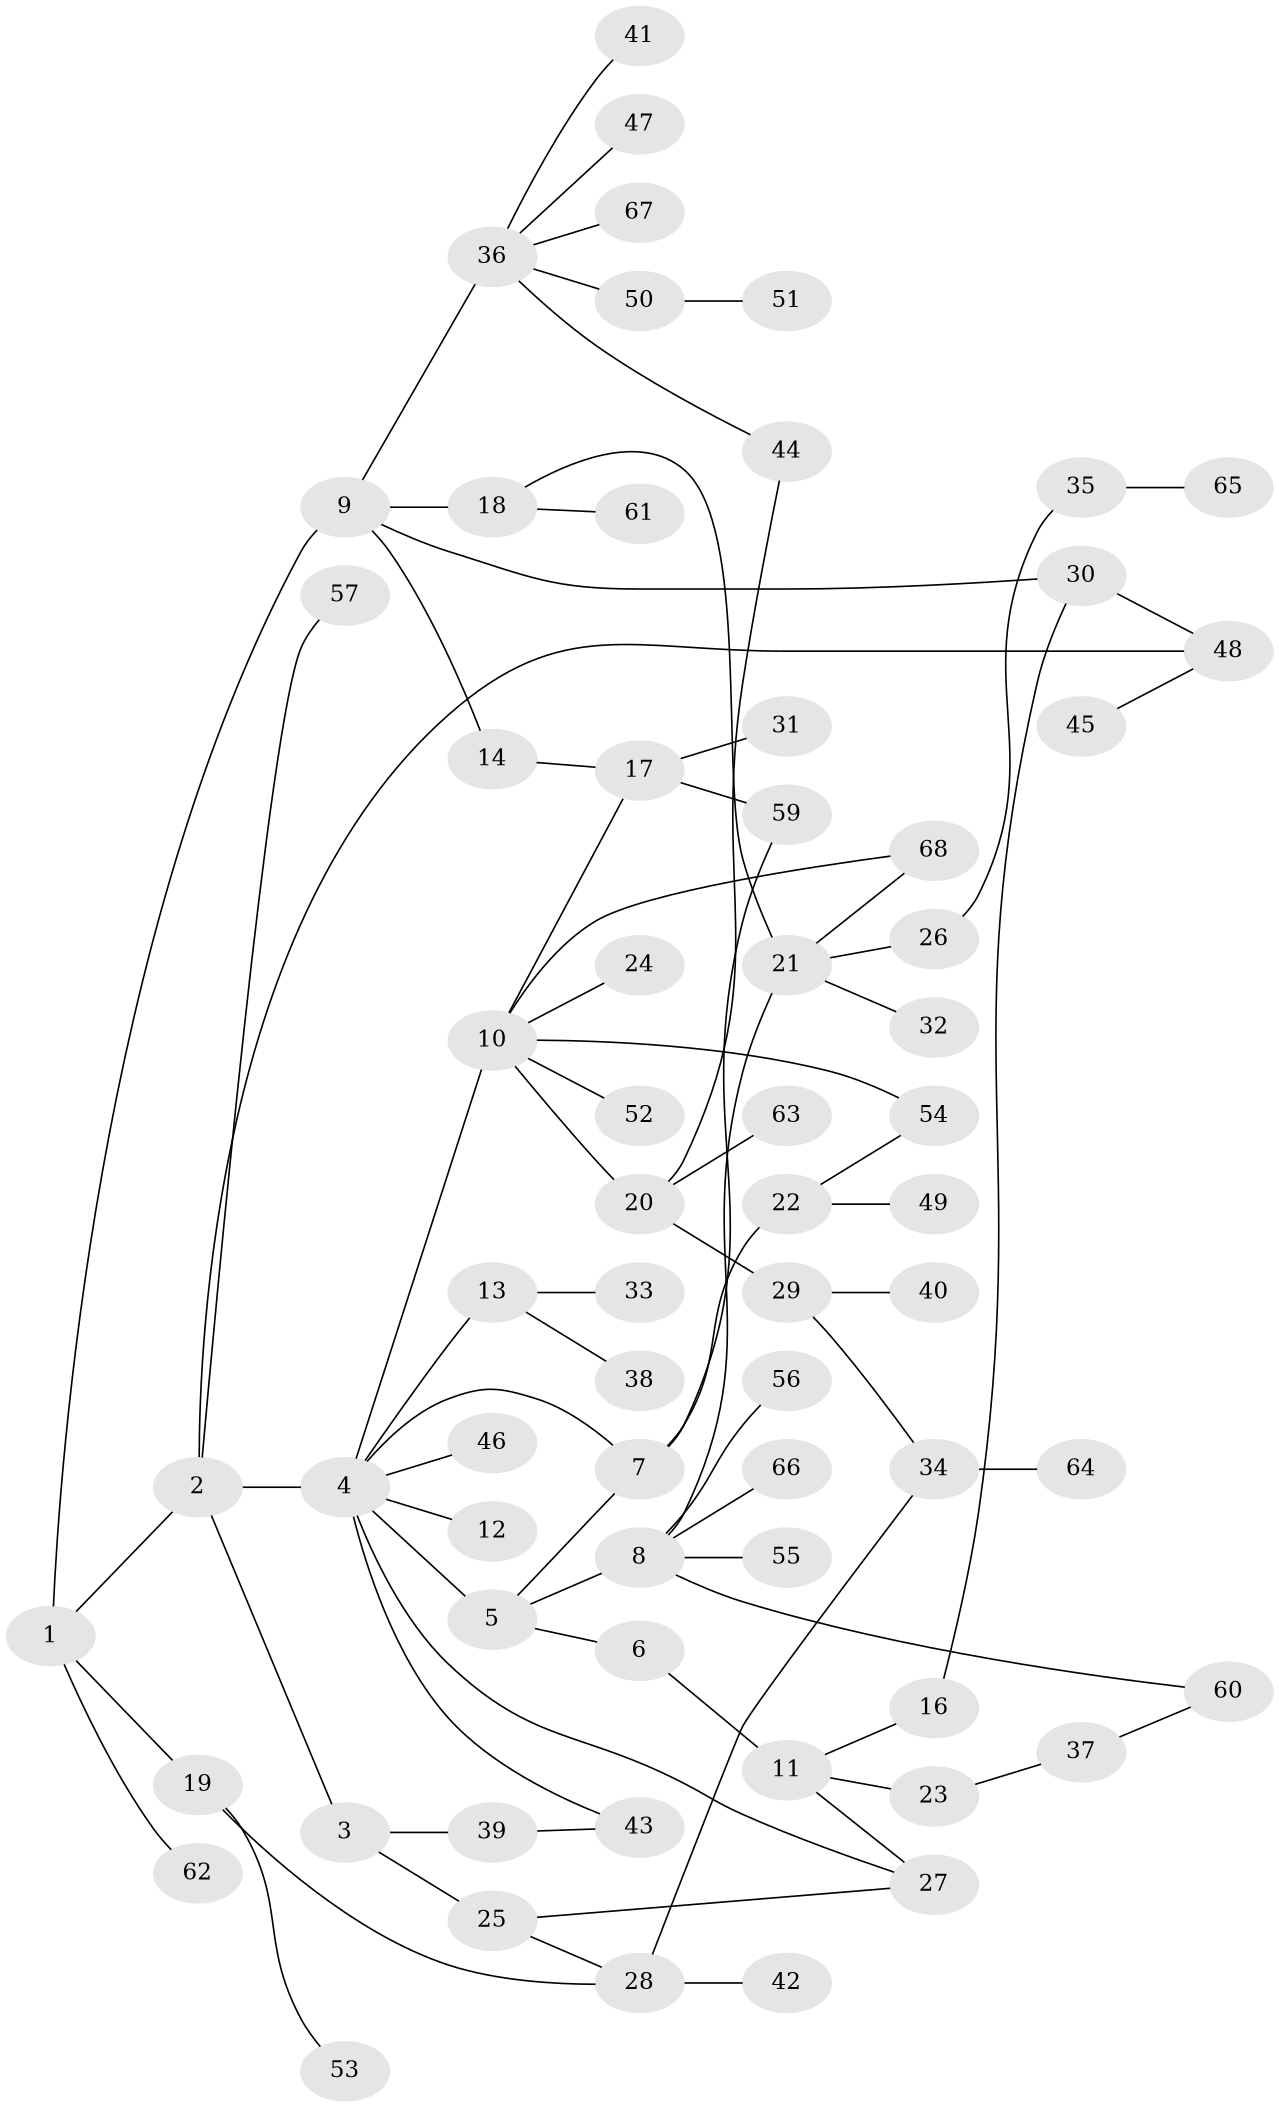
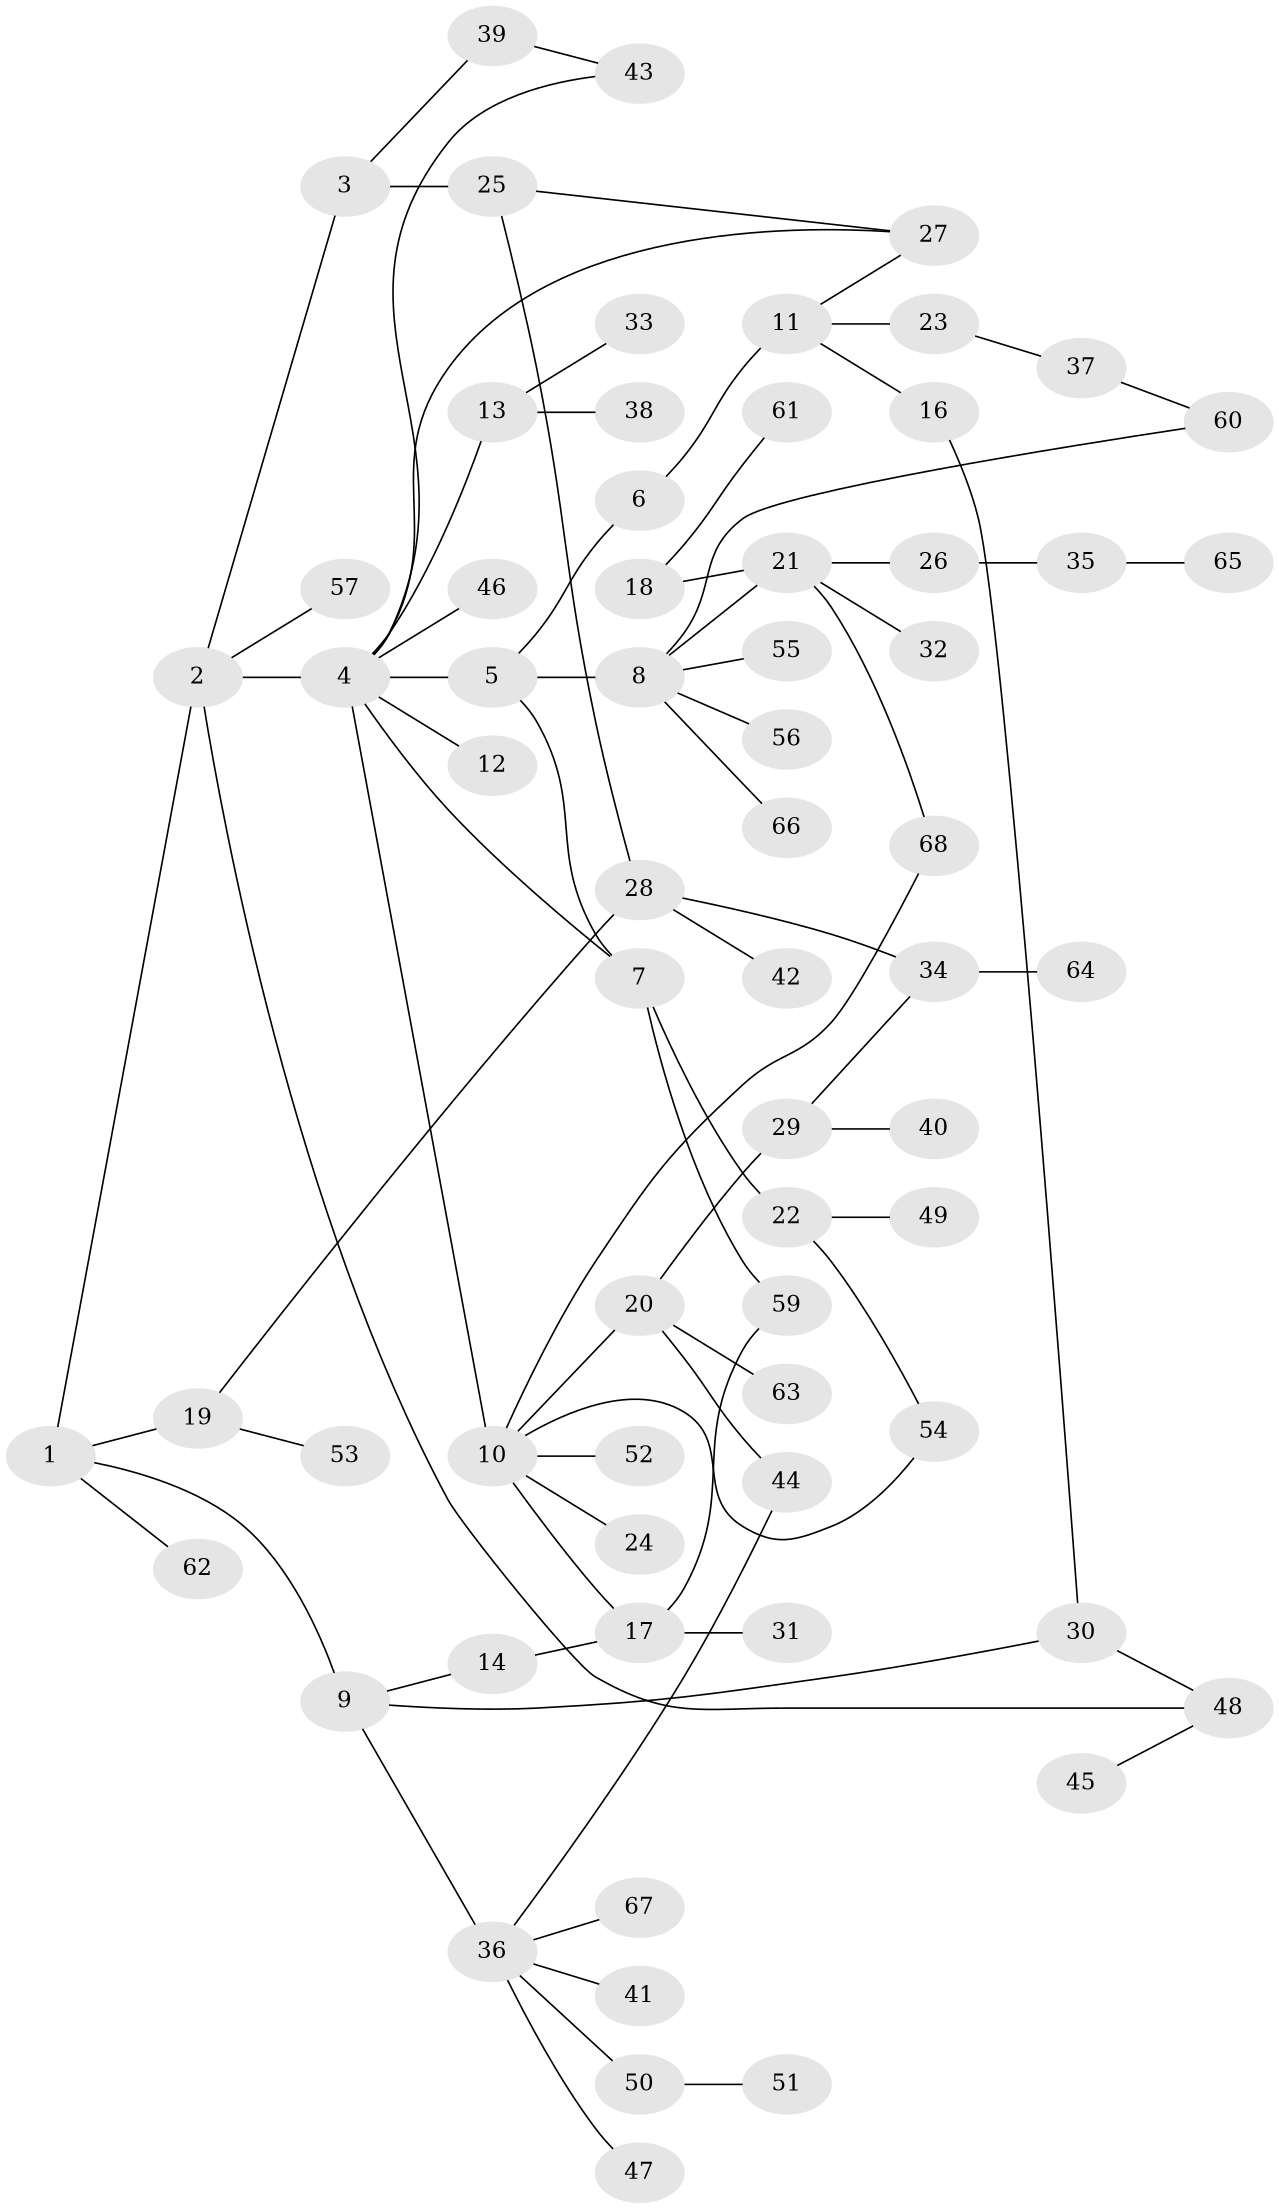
(419, 507) -> none
